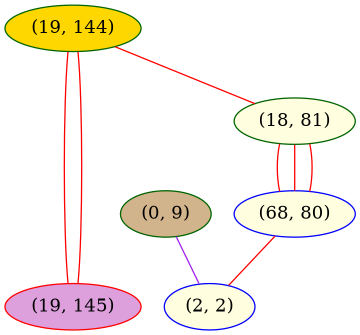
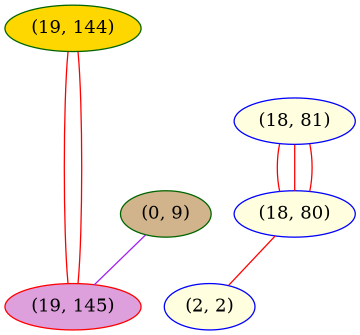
(185, 75) -> none
(295, 121) -> (295, 121)
(295, 214) -> (295, 214)
(188, 260) -> (120, 260)
